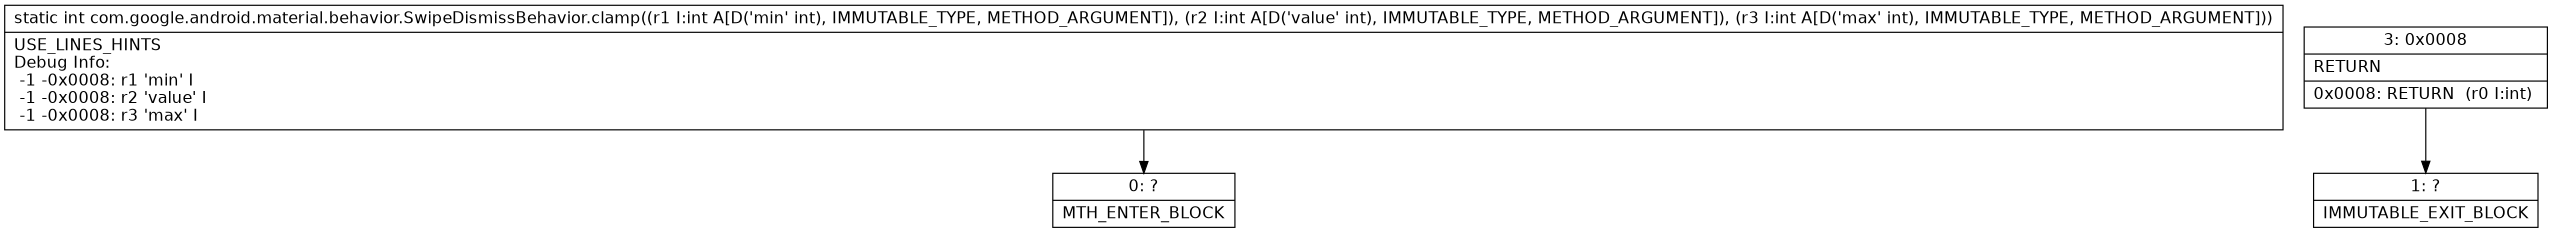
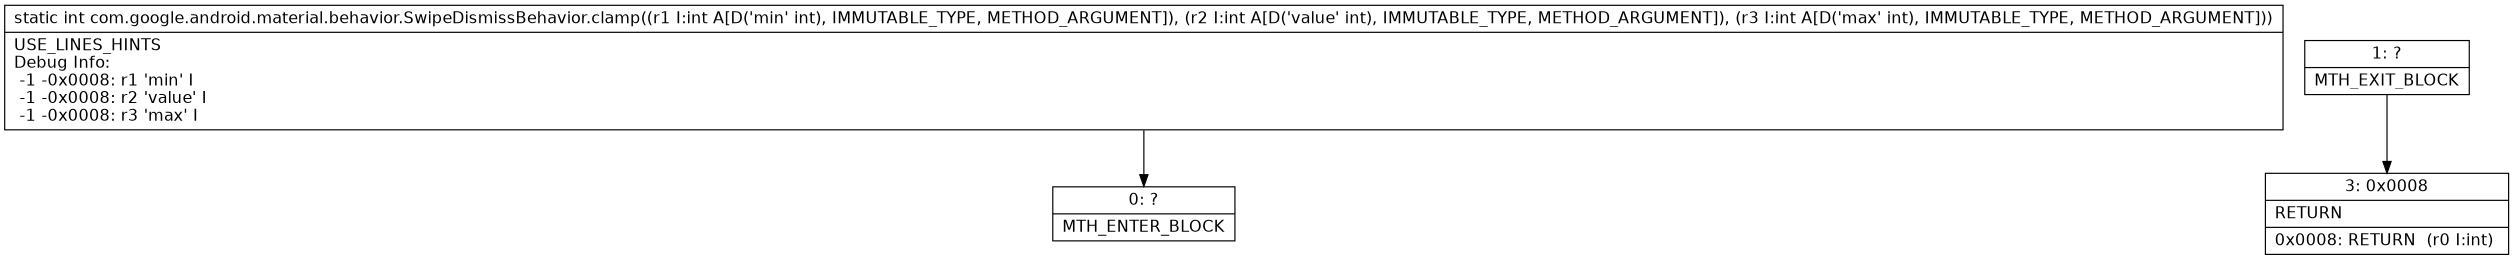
(2426, 135) -> (2387, 128)
(2426, 213) -> (2387, 80)
